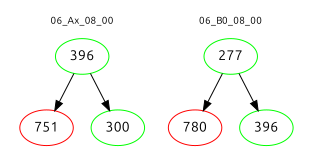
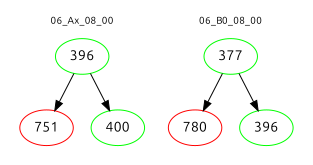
(231, 56) -> (231, 56)
(118, 128) -> (118, 128)
